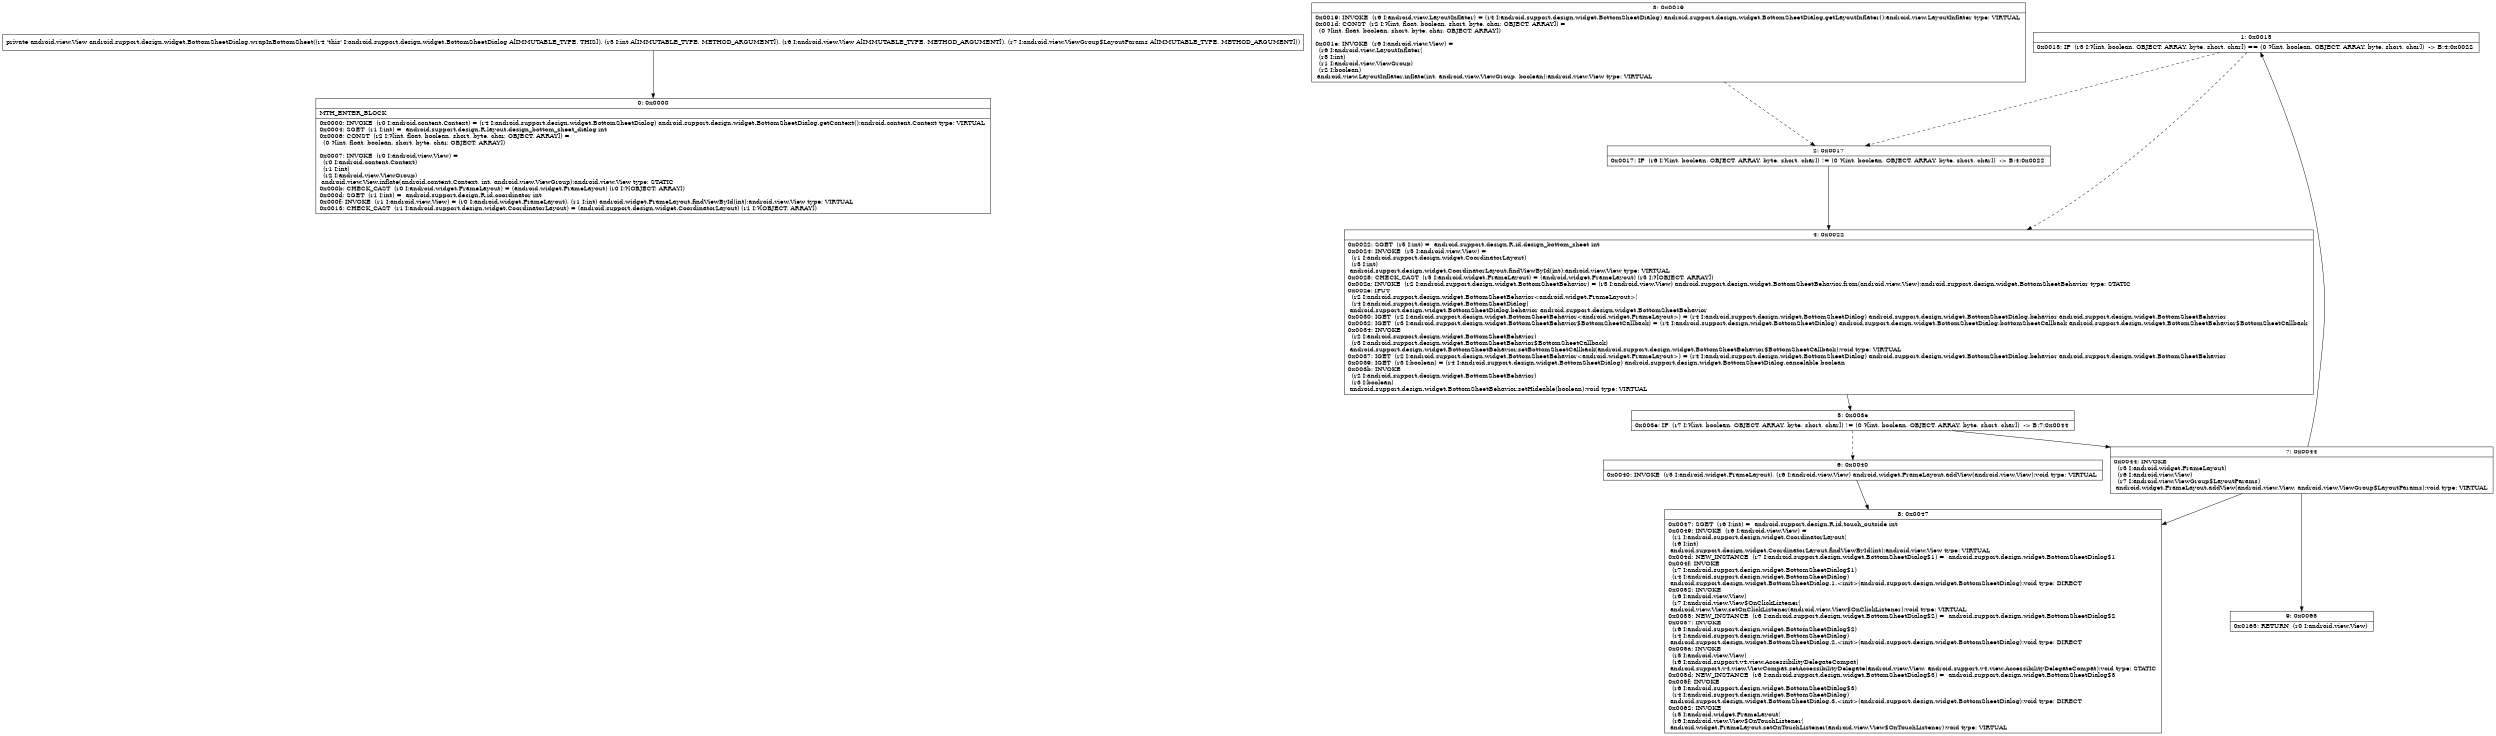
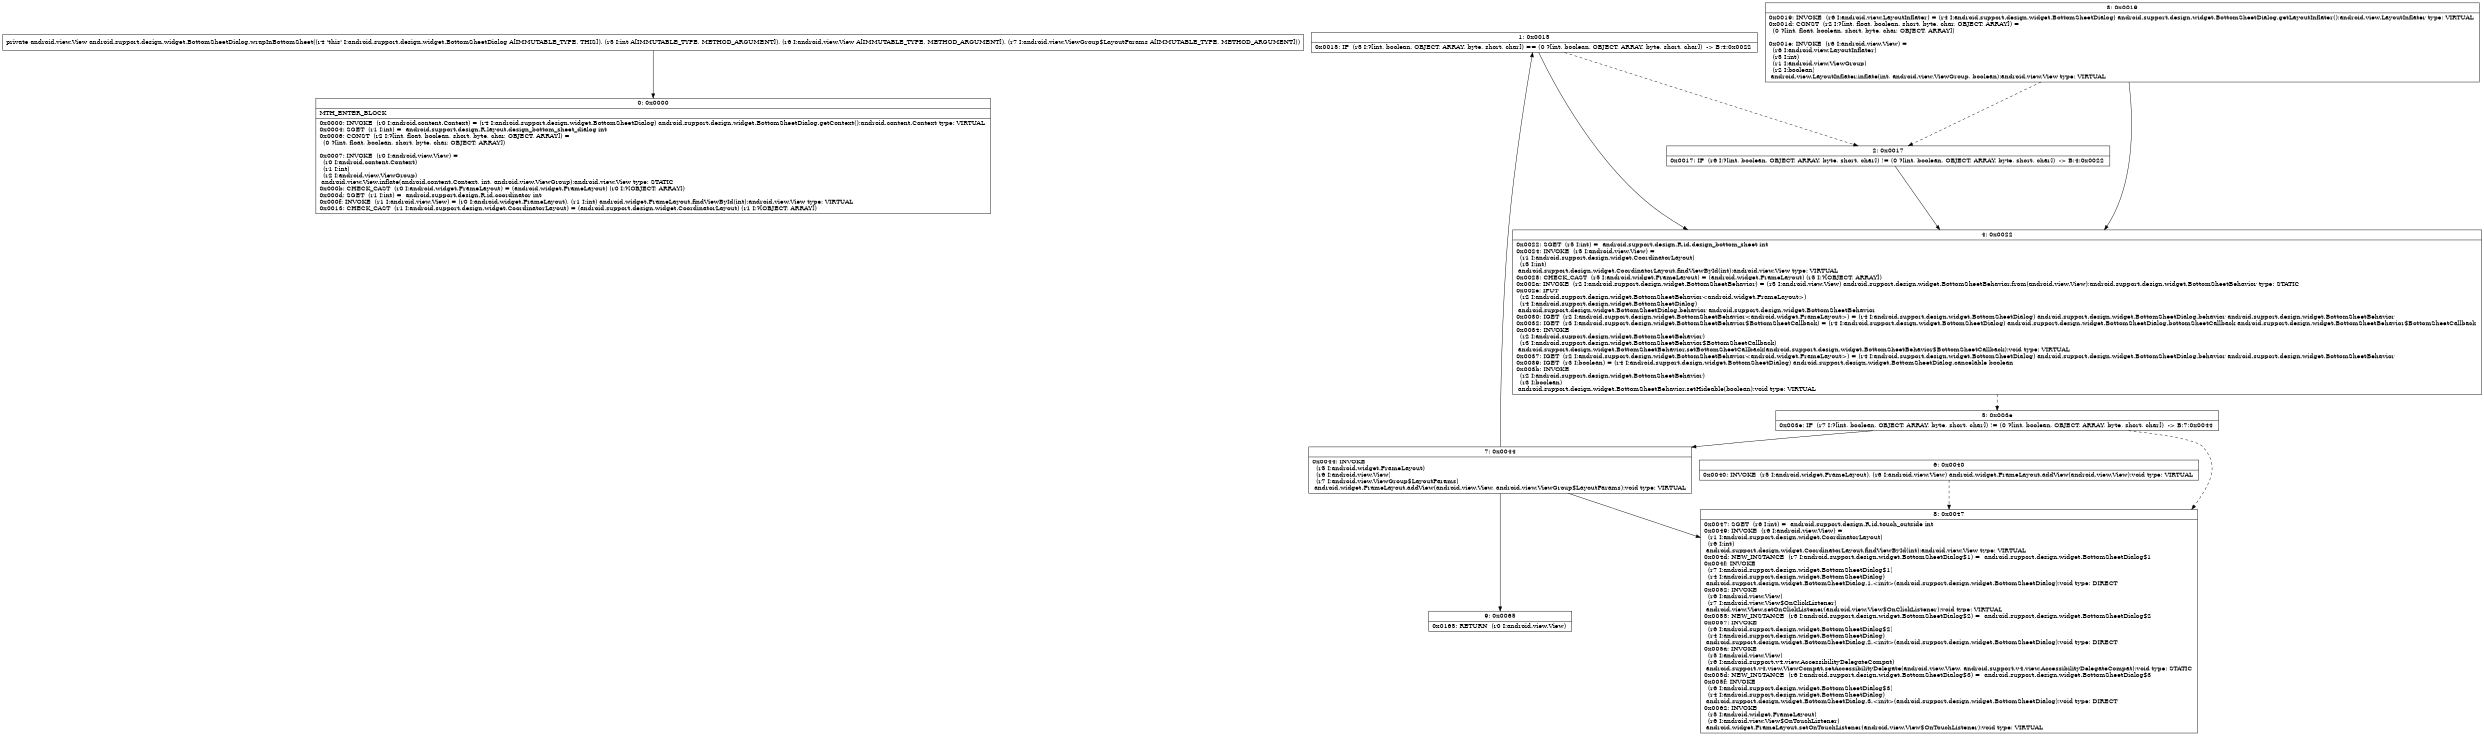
(2145, 147) -> (1599, 151)
none -> (2130, 156)
(1848, 400) -> (1997, 400)
(1853, 443) -> (2198, 444)
(1862, 493) -> (1949, 493)
